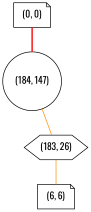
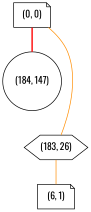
(47, 122) -> (72, 78)
(56, 197) -> (56, 197)
